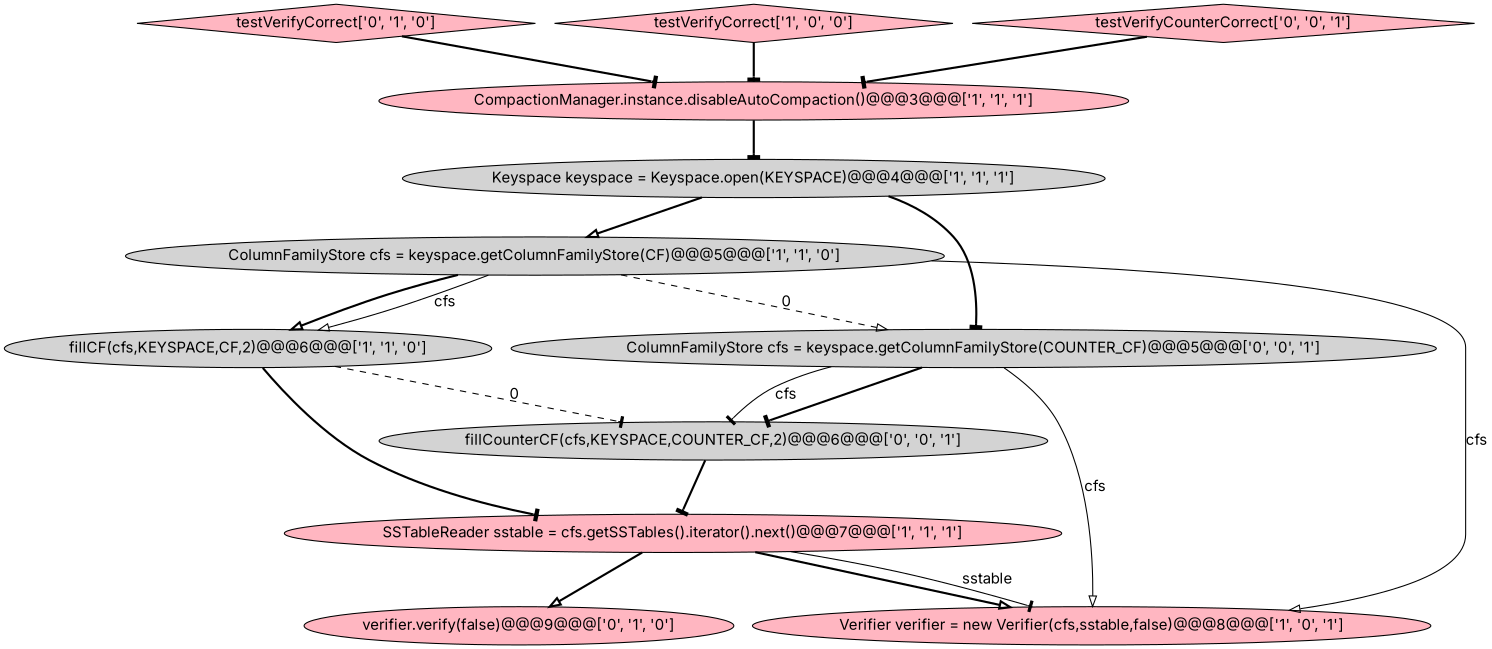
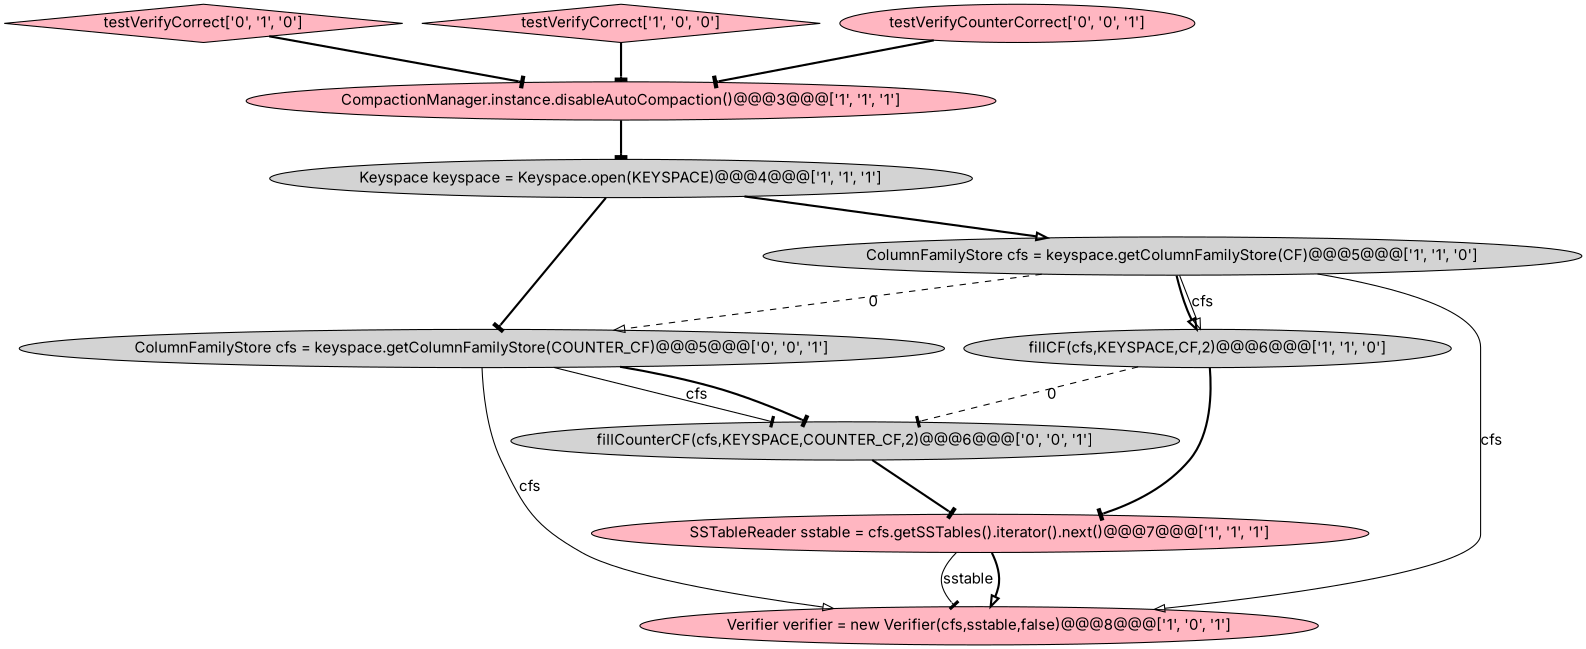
(1223, 23) -> (1017, 23)
(519, 626) -> none
